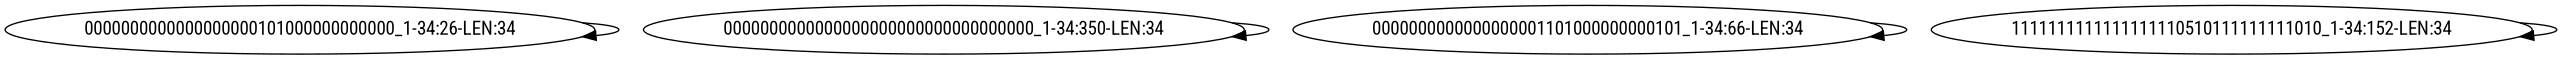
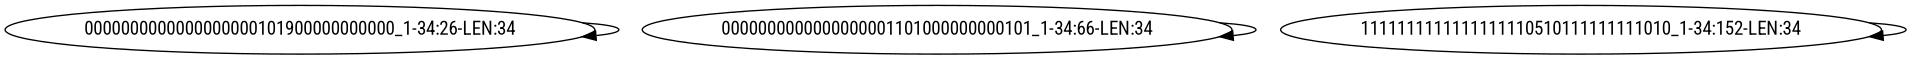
(300, 30) -> (300, 30)
(944, 30) -> none
